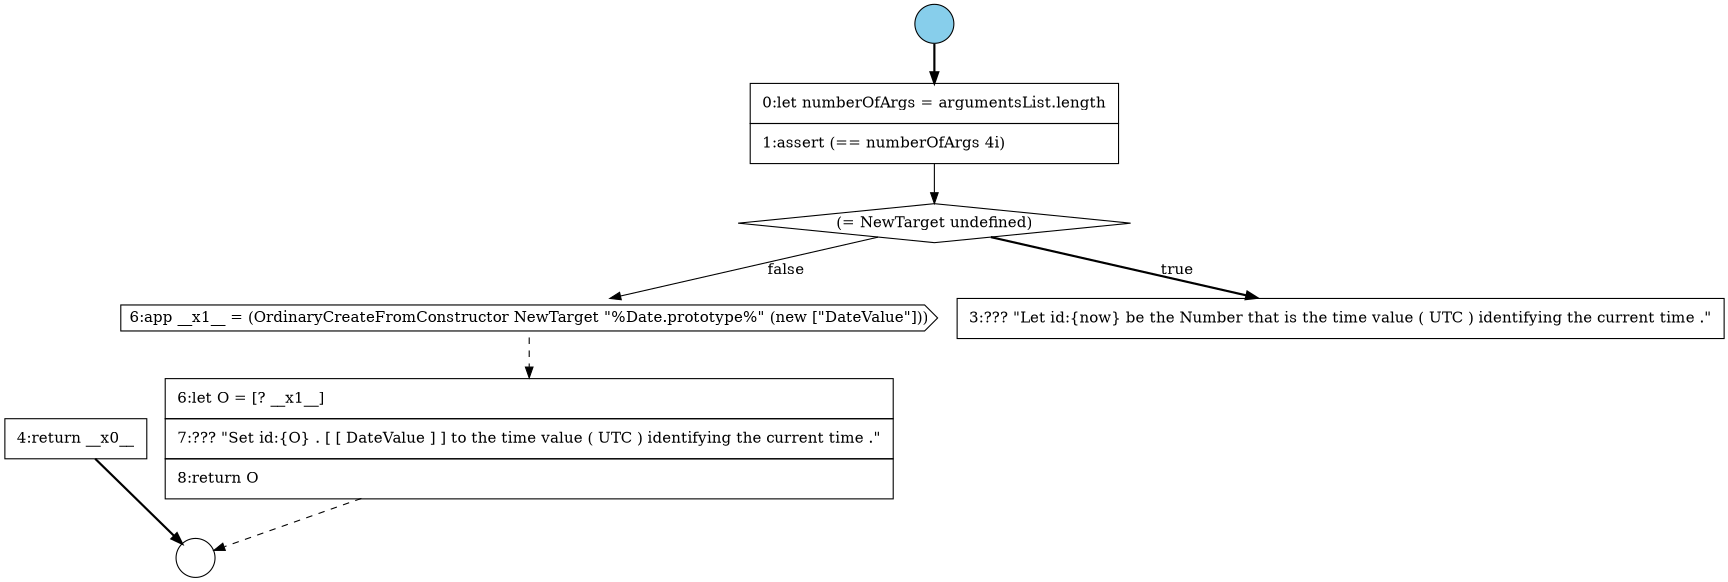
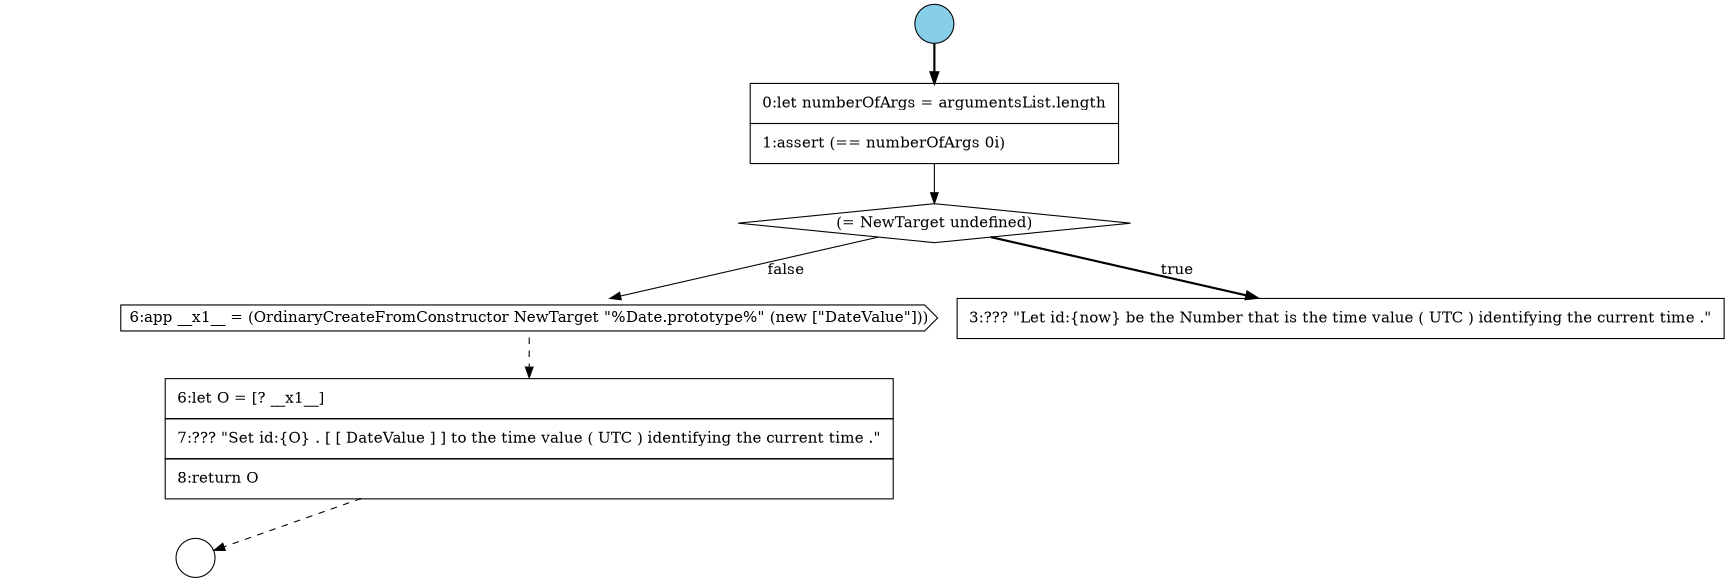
(884, 143) -> (884, 143)
(75, 438) -> none
